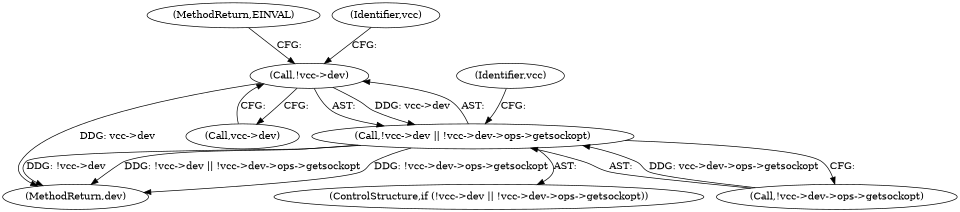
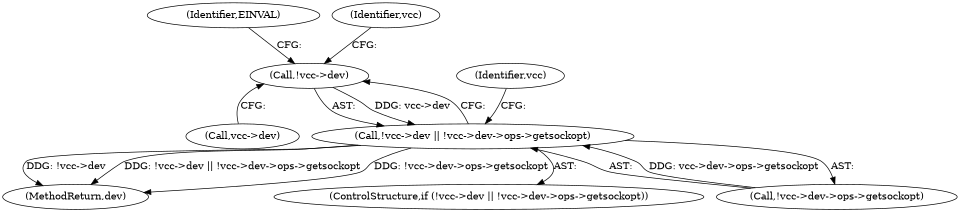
(234, 15) -> (234, 15)
(280, 104) -> none
(475, 106) -> (475, 106)
(122, 112) -> none
(844, 167) -> (844, 167)
